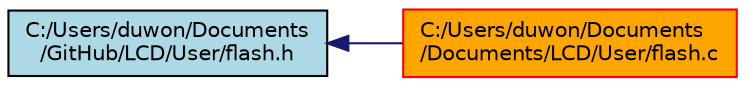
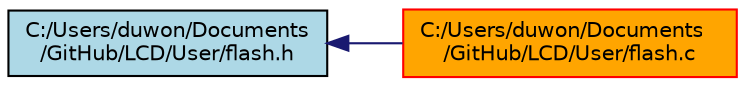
(570, 43) -> (570, 43)
